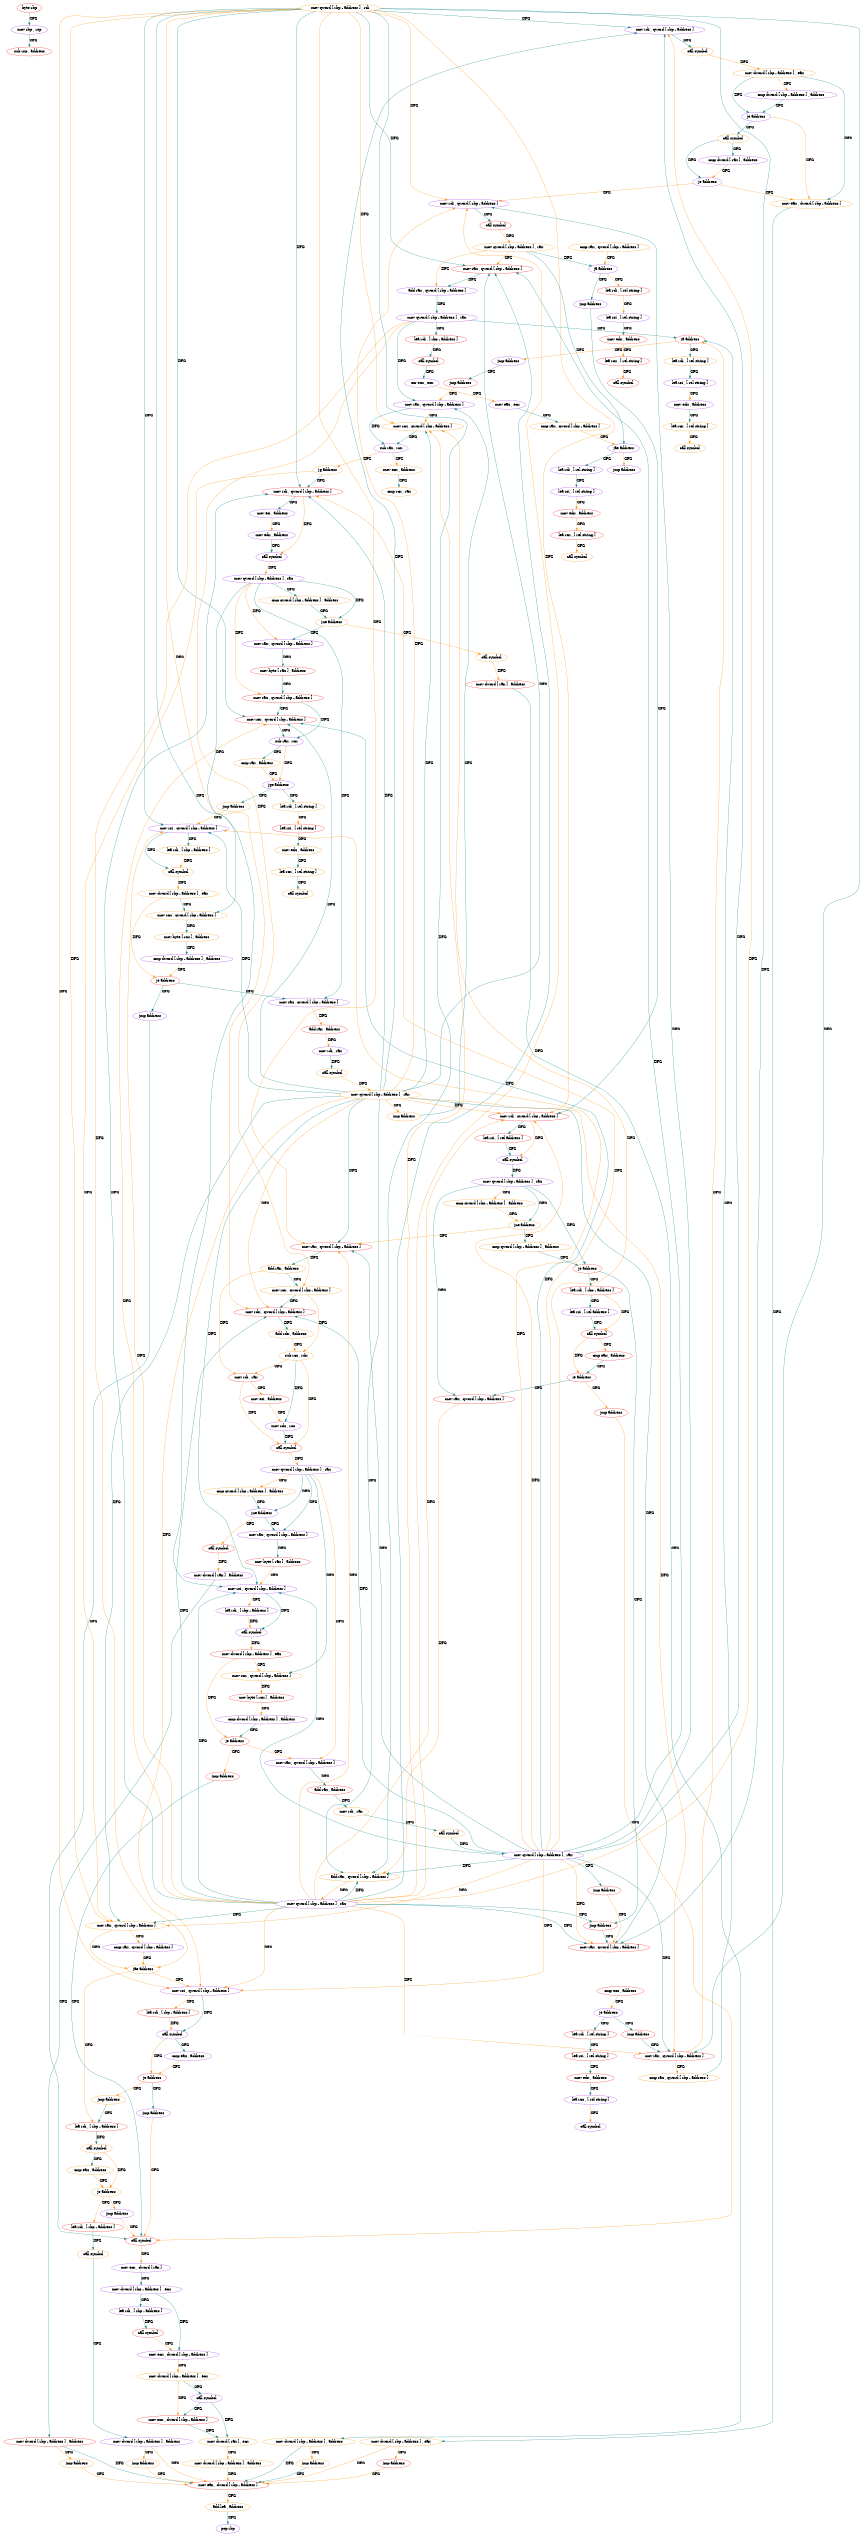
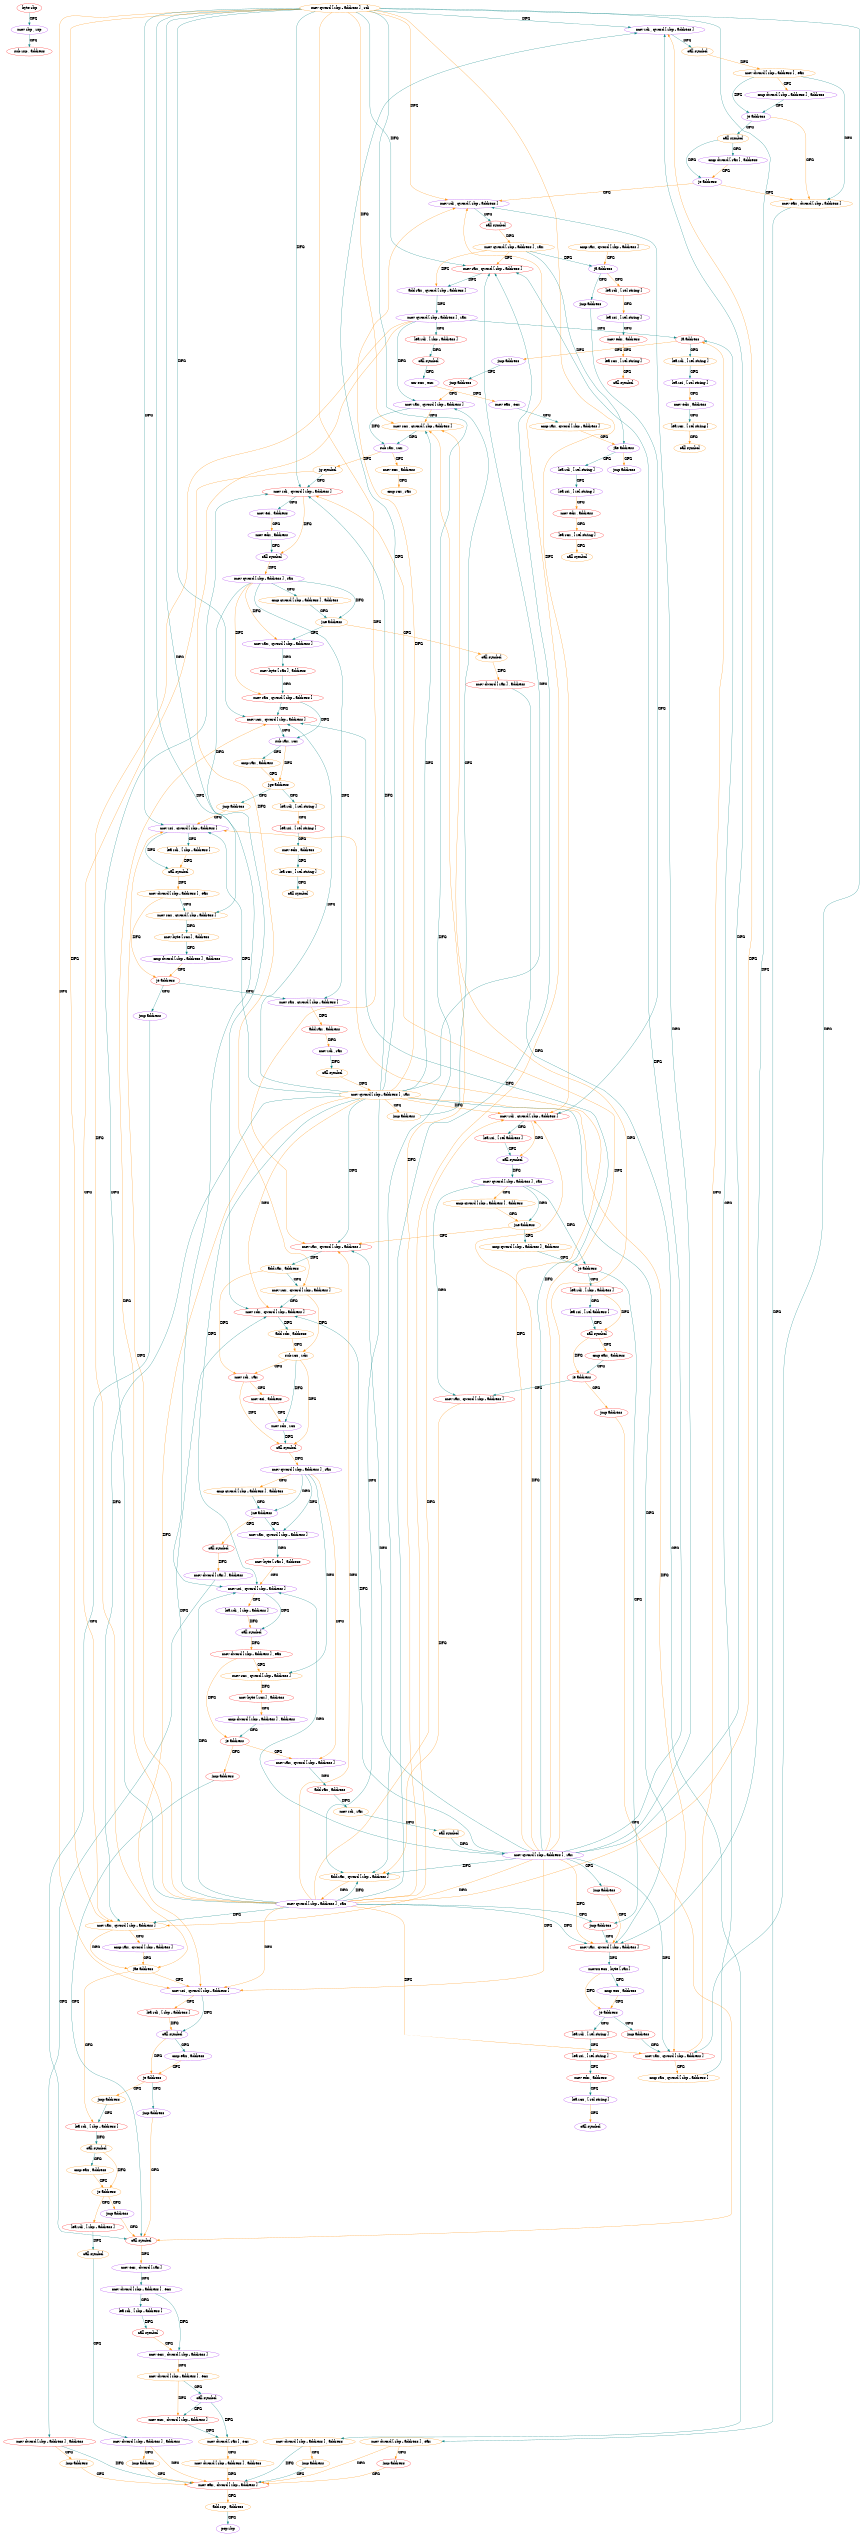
(328, 470) -> (328, 470)
(399, 480) -> (399, 480)
(170, 626) -> (170, 626)
(278, 785) -> (278, 785)
none -> (609, 1969)
(620, 1991) -> (620, 1991)
(228, 2507) -> (228, 2507)
